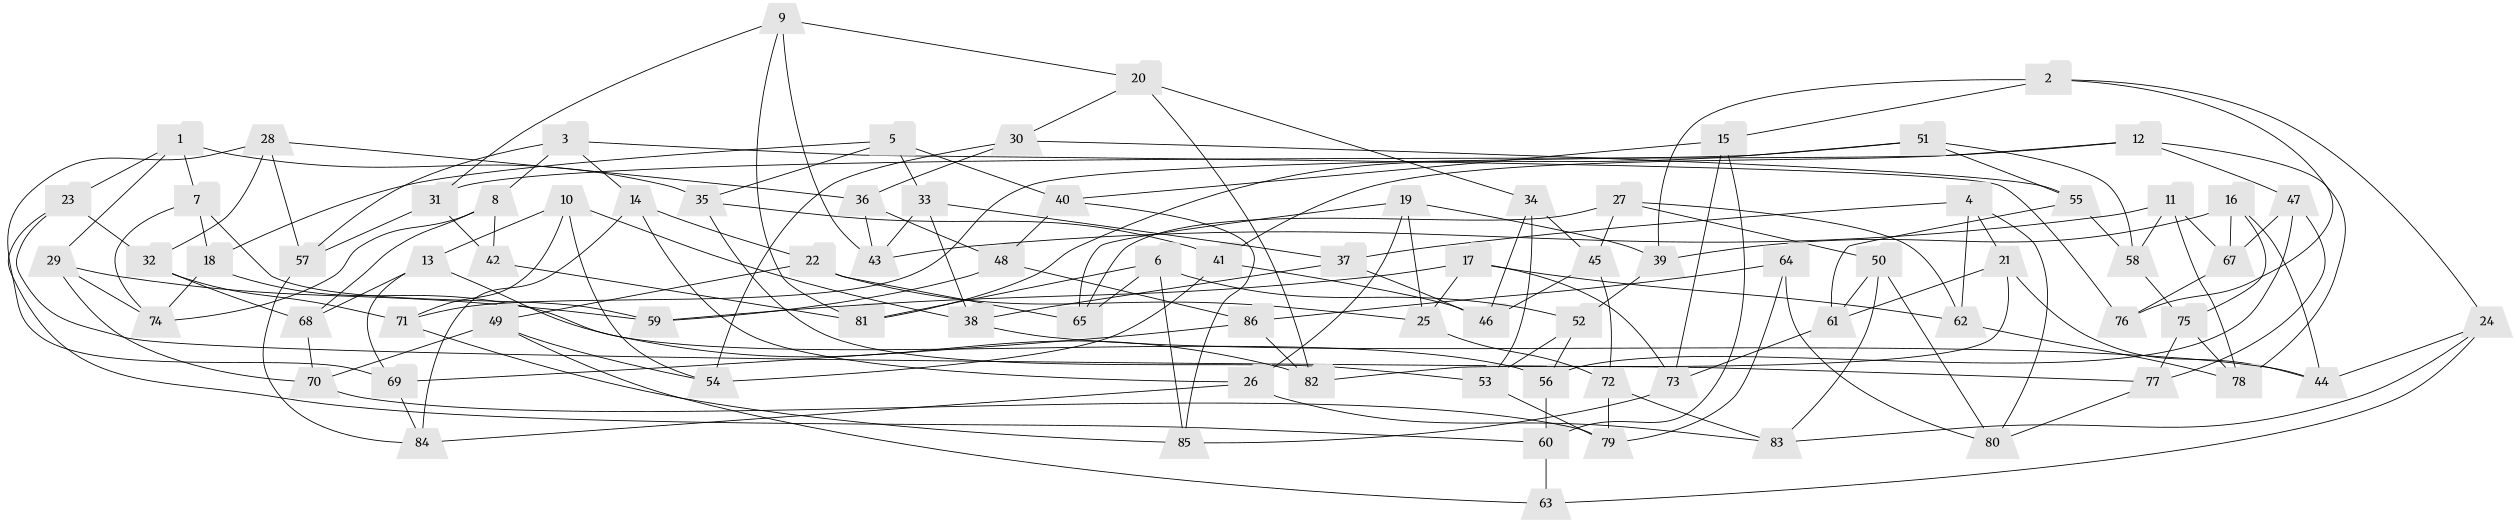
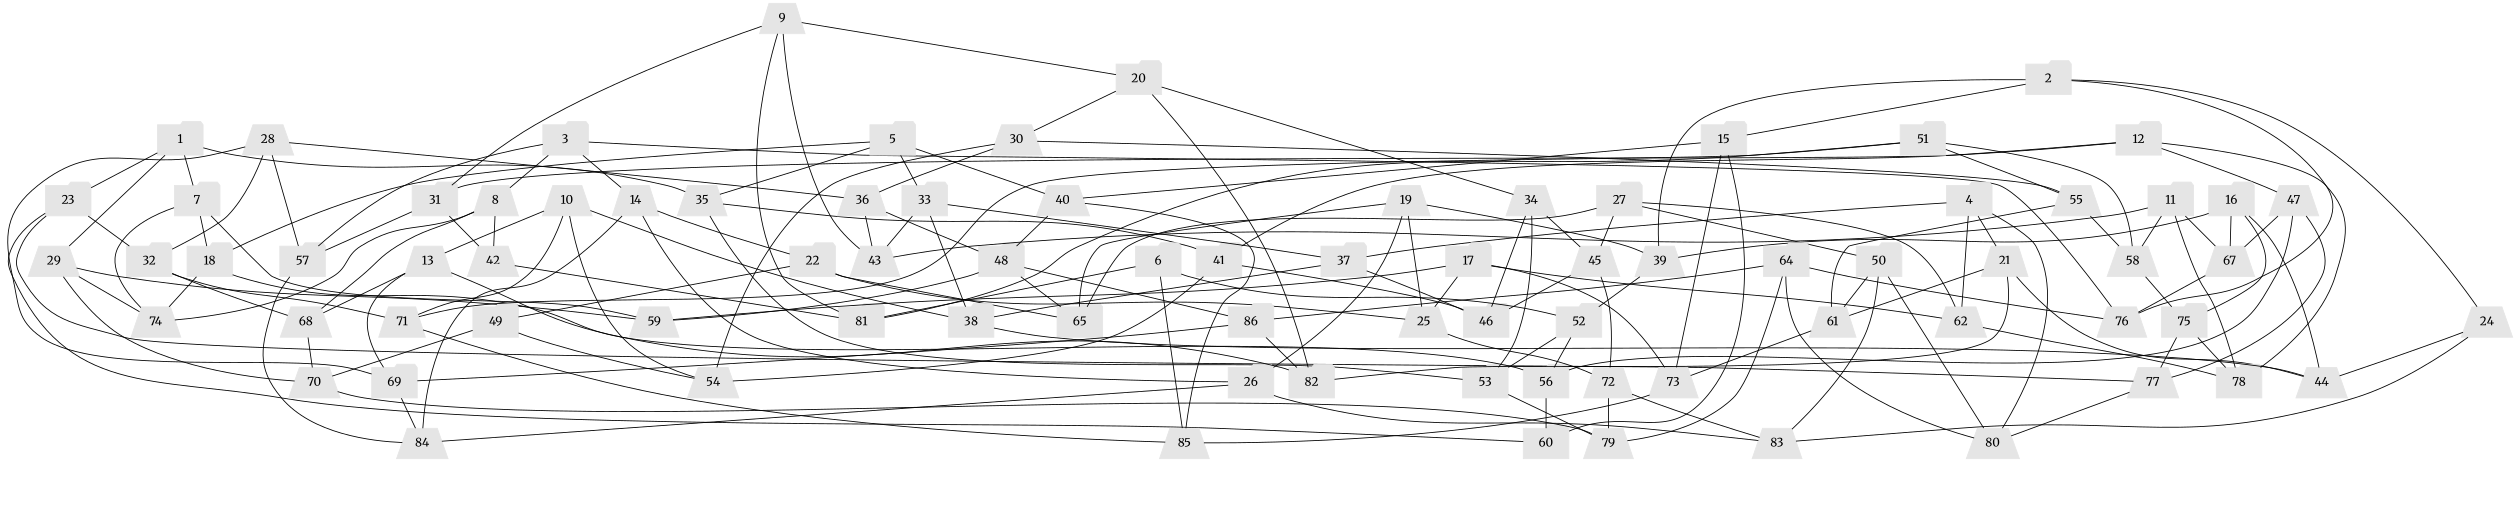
(1127, 286) -> (1040, 291)
none -> (1956, 296)
(1546, 504) -> none
